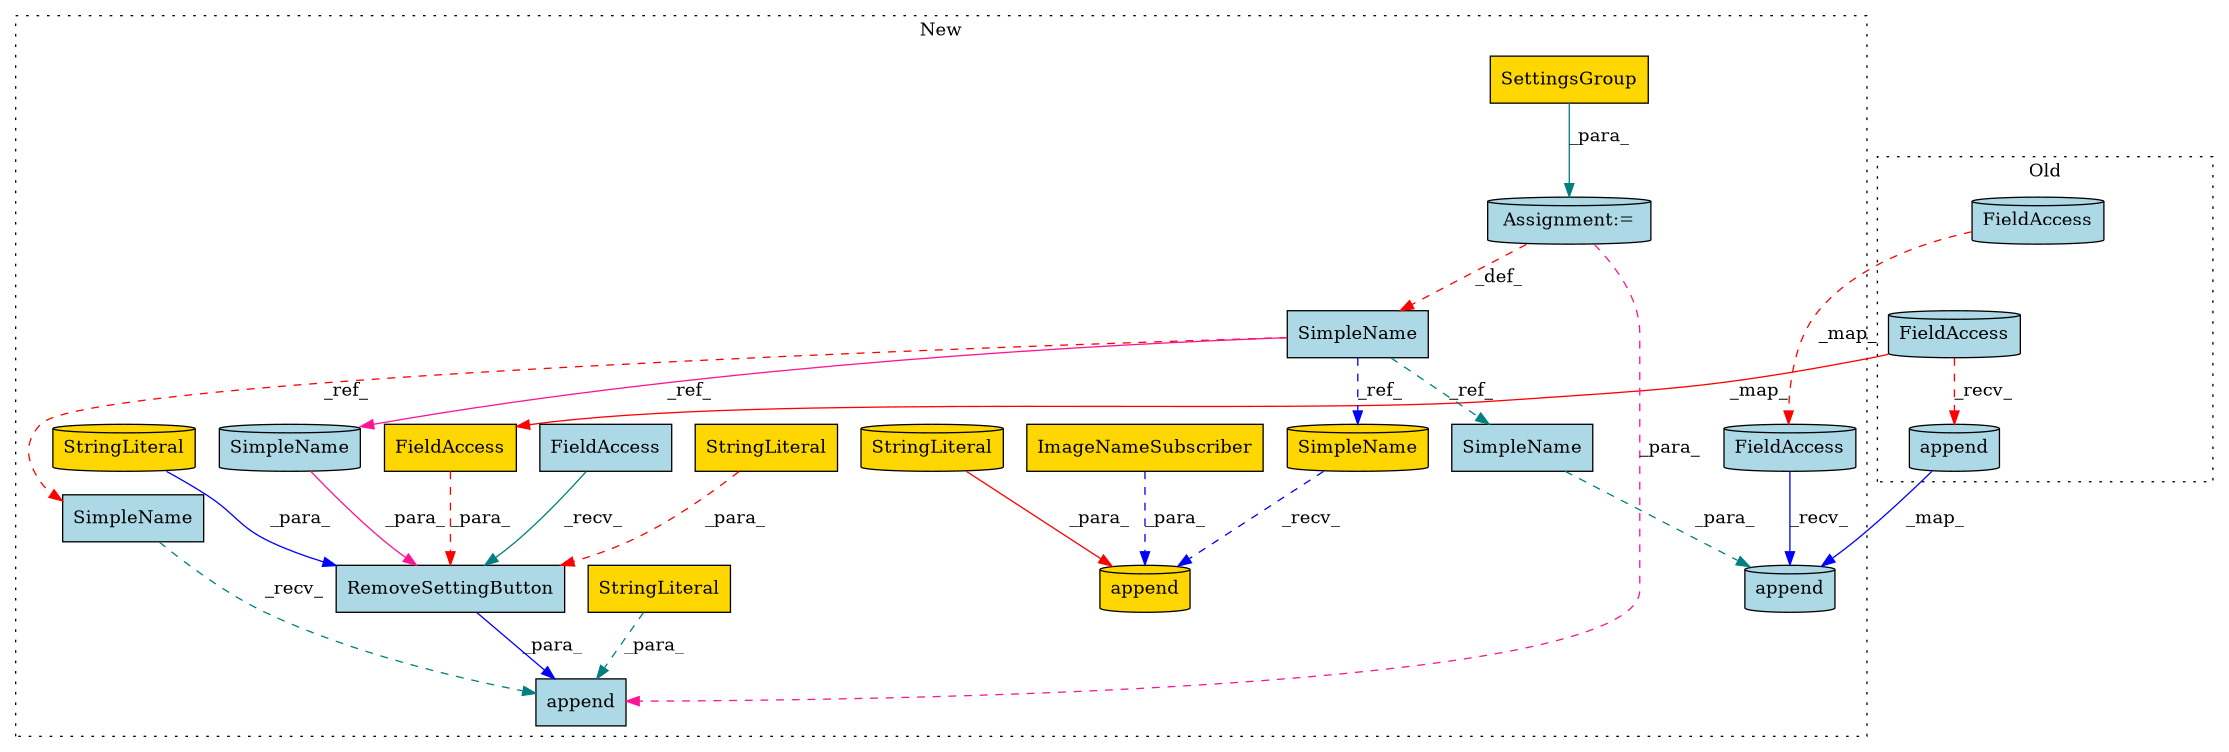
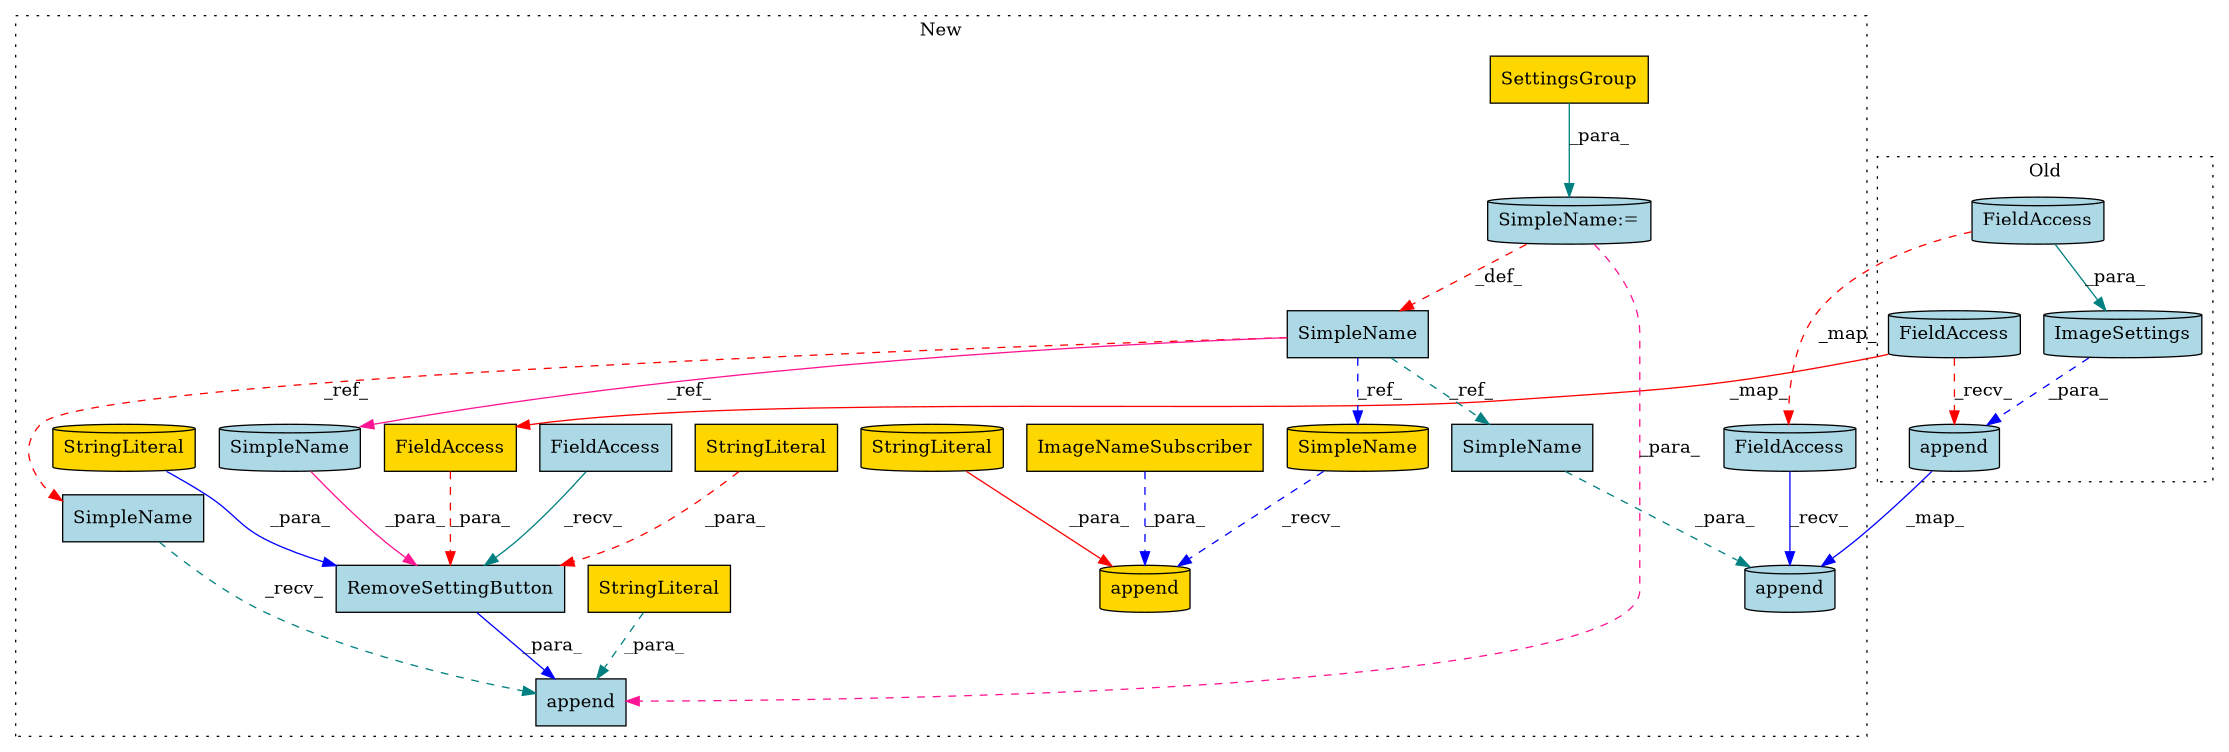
(1569, 221) -> (1569, 221)
none -> (2123, 334)
